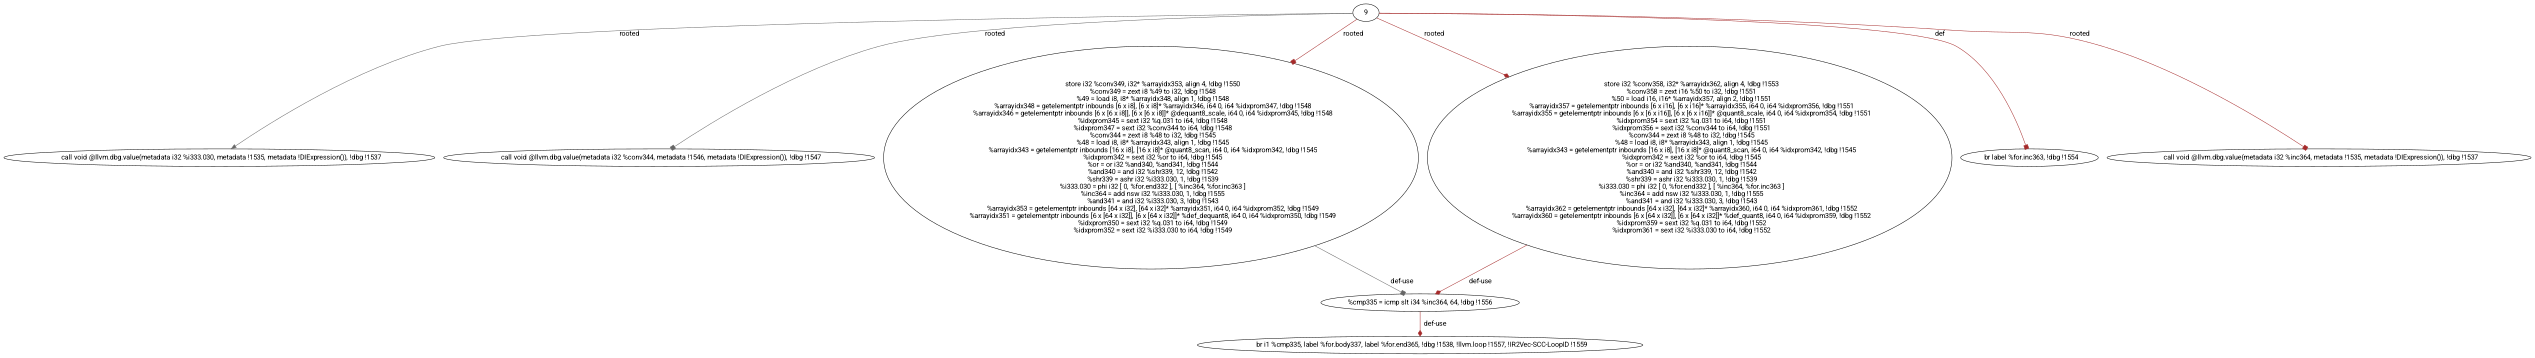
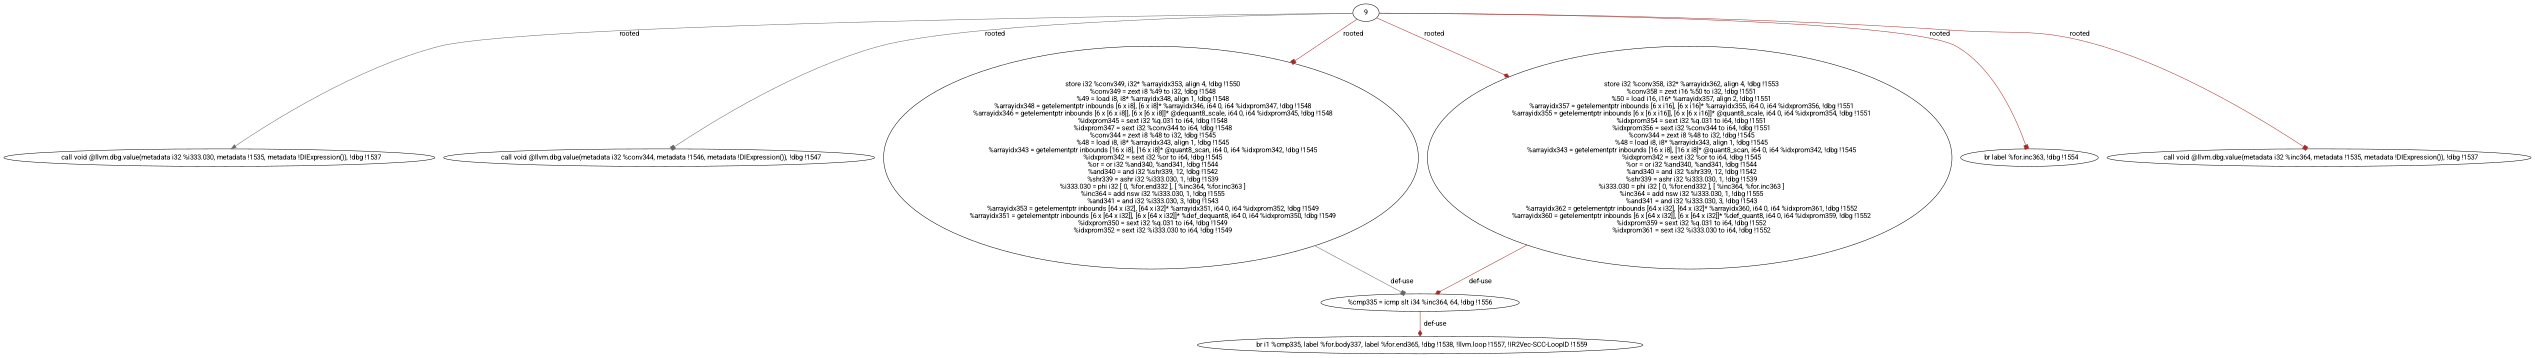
(1938, 34) -> (1938, 34)
